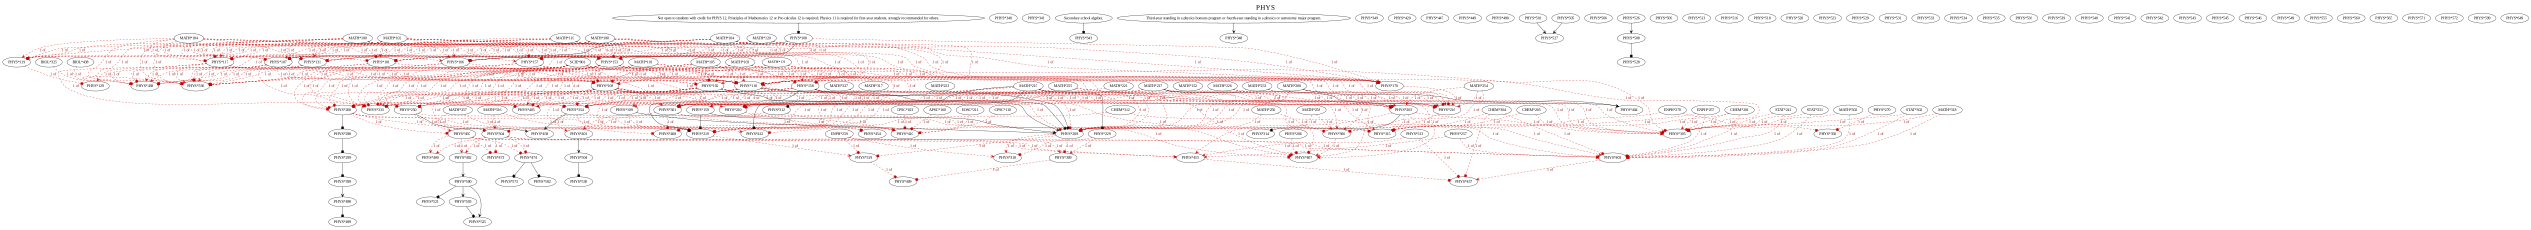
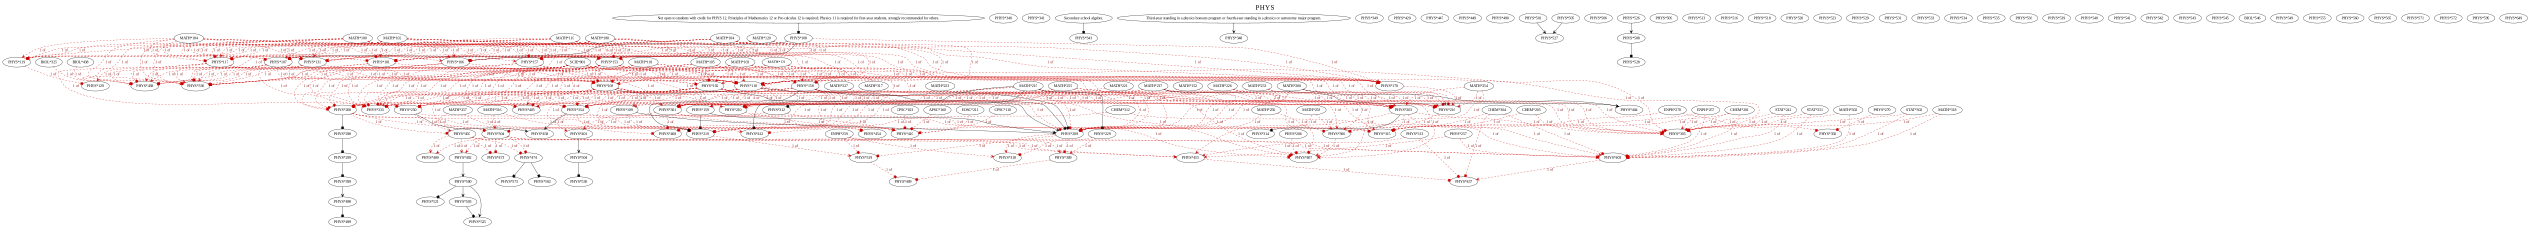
(2253, 18) -> (2252, 18)
(303, 72) -> (303, 72)
